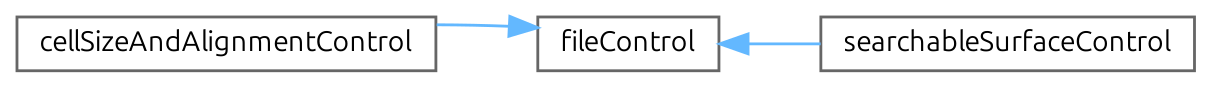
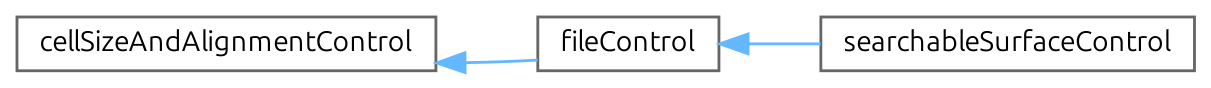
(473, 25) -> (502, 62)
